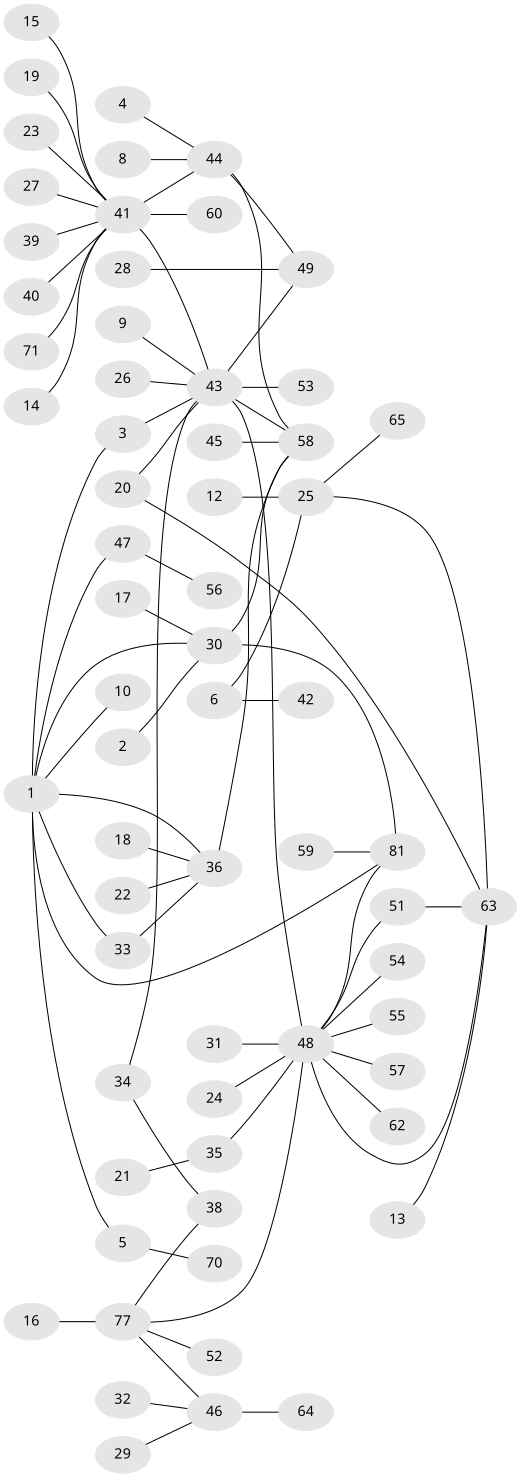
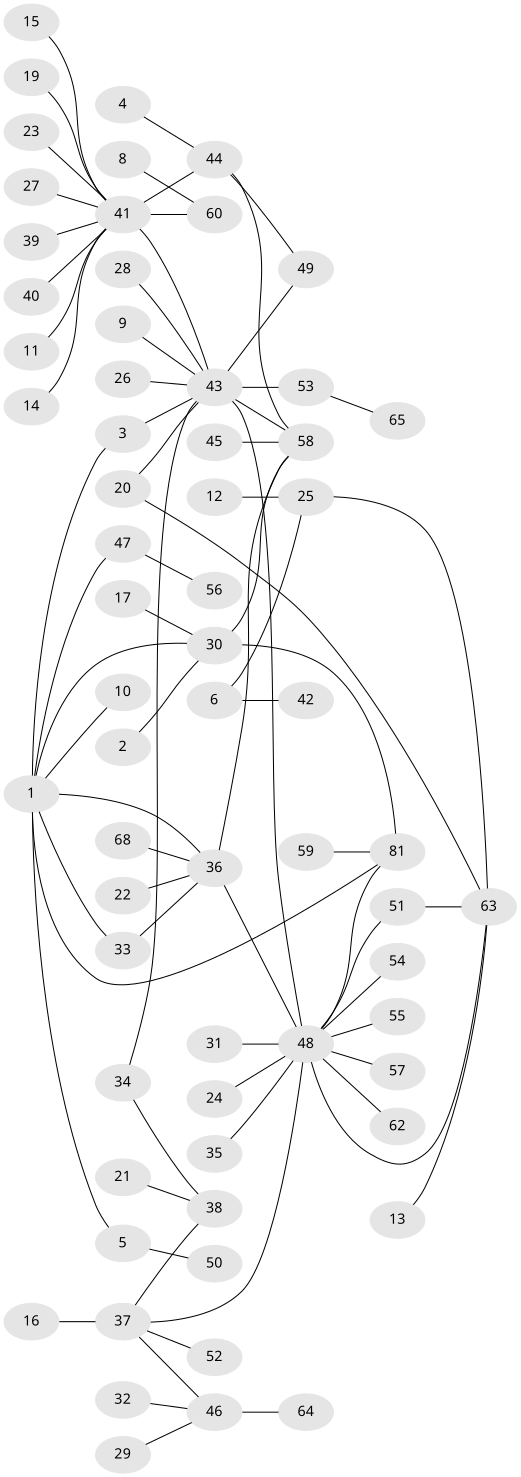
(169, 160) -> (163, 183)
(215, 269) -> (173, 326)
(32, 352) -> (32, 352)
(352, 459) -> (352, 404)
(123, 841) -> (123, 841)
none -> (260, 956)
(168, 1166) -> (169, 1193)
(215, 1264) -> (215, 1264)
(123, 1322) -> (123, 1322)
